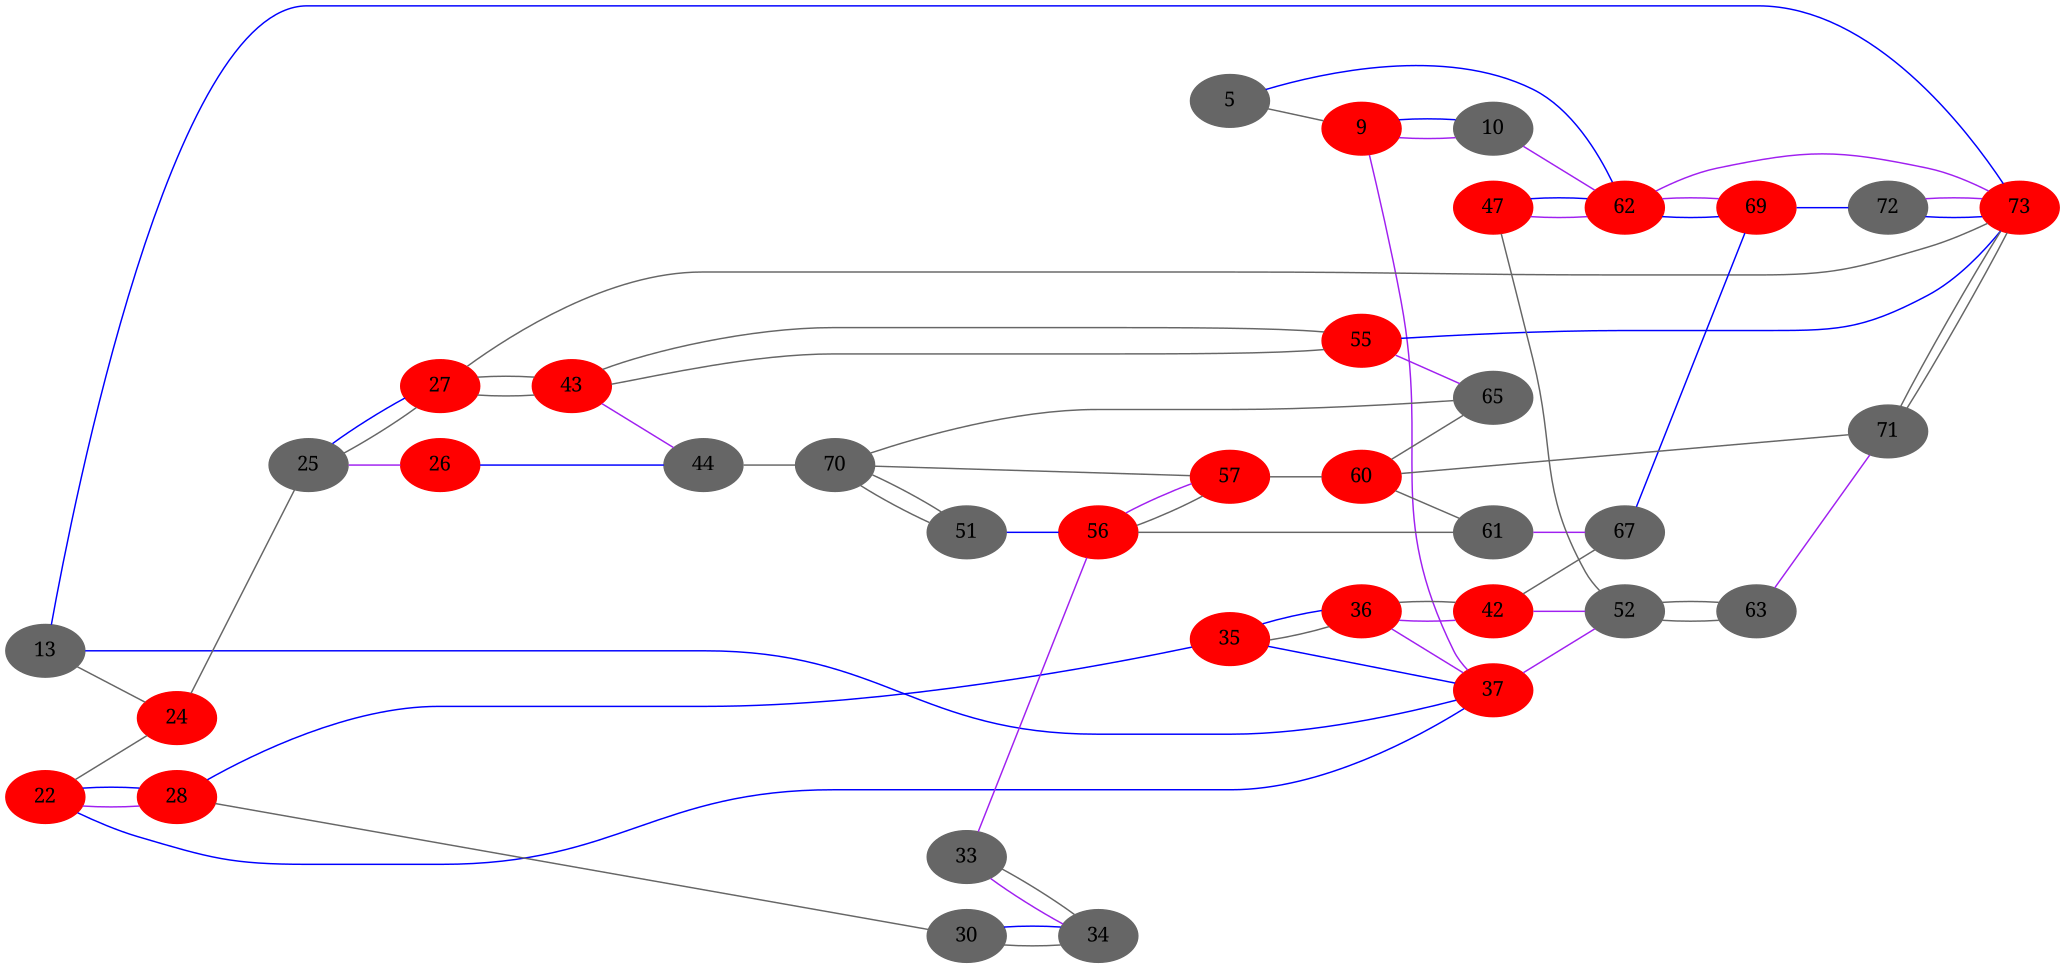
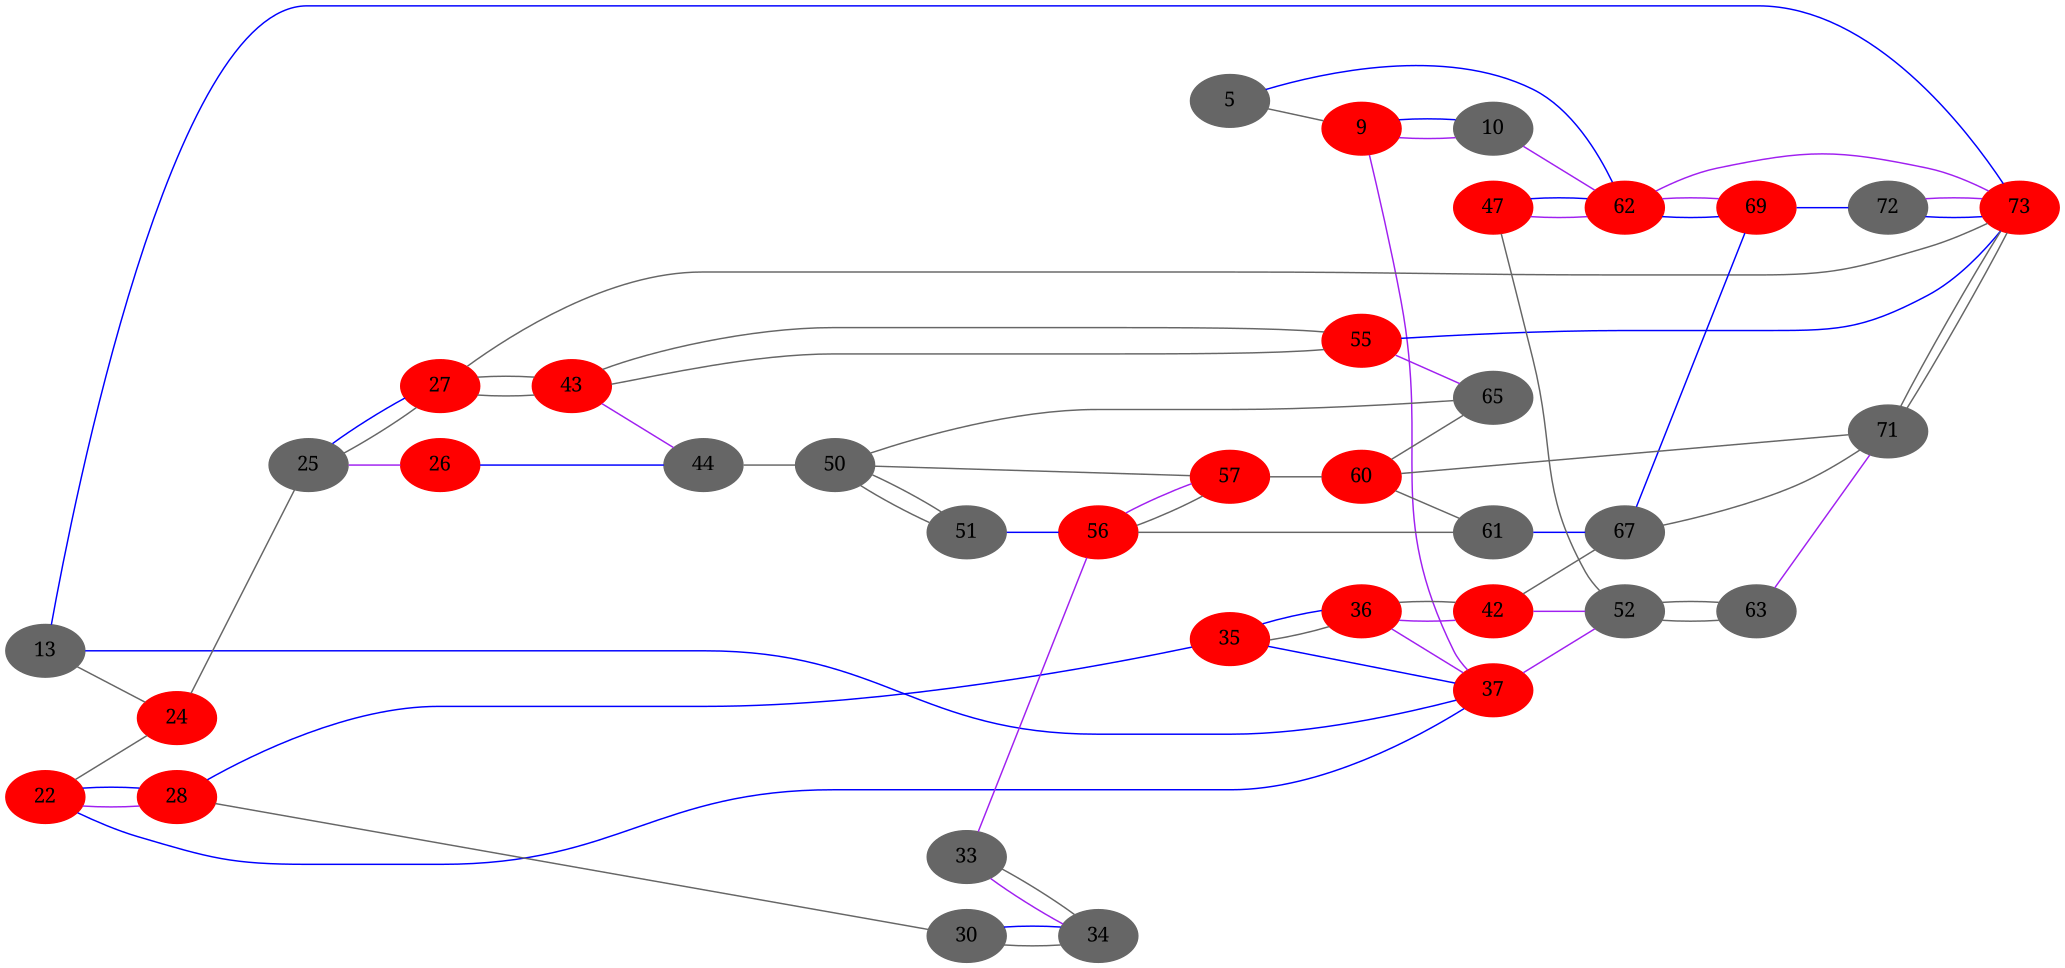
(835, 465) -> (835, 465)
none -> (1765, 497)
(1557, 532) -> (1557, 532)
